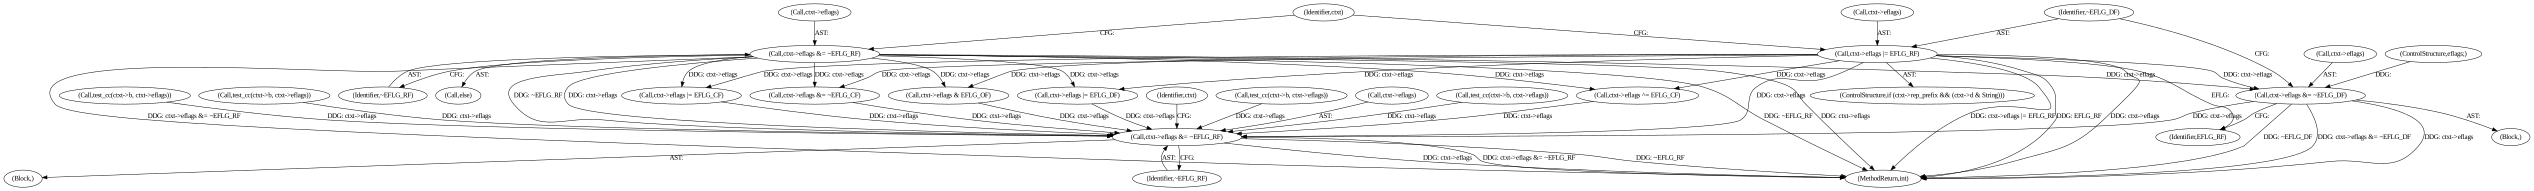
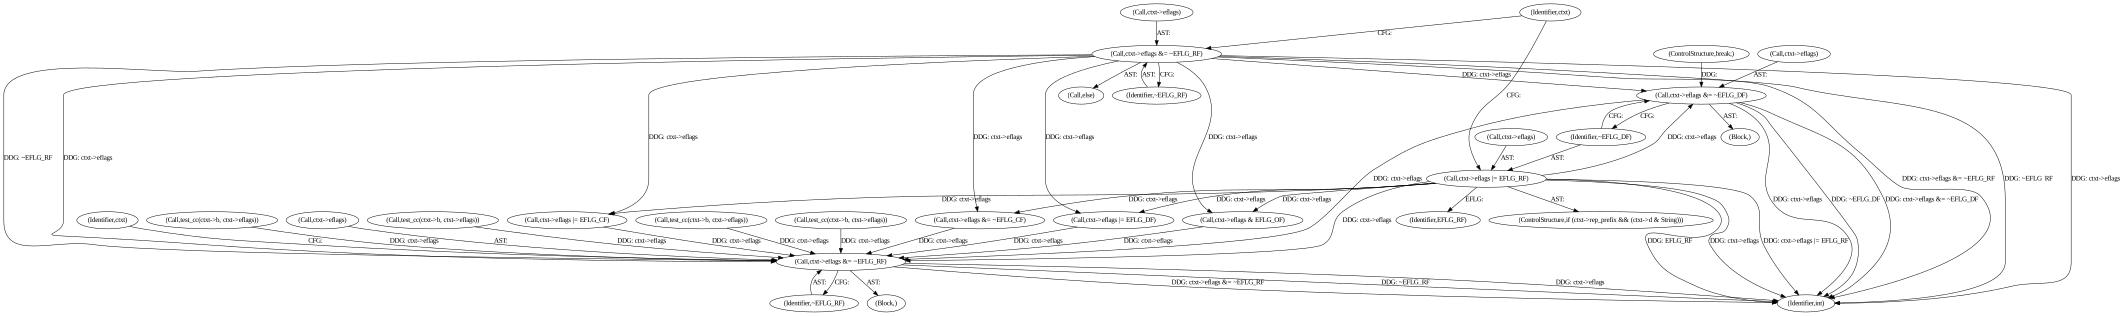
(2433, 54) -> (1701, 54)
(1637, 96) -> none
(2250, 115) -> (1642, 112)
(1883, 179) -> (1806, 303)
